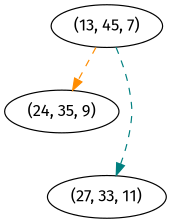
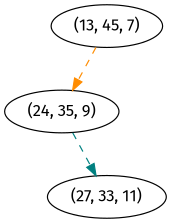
(132, 105) -> (81, 149)
